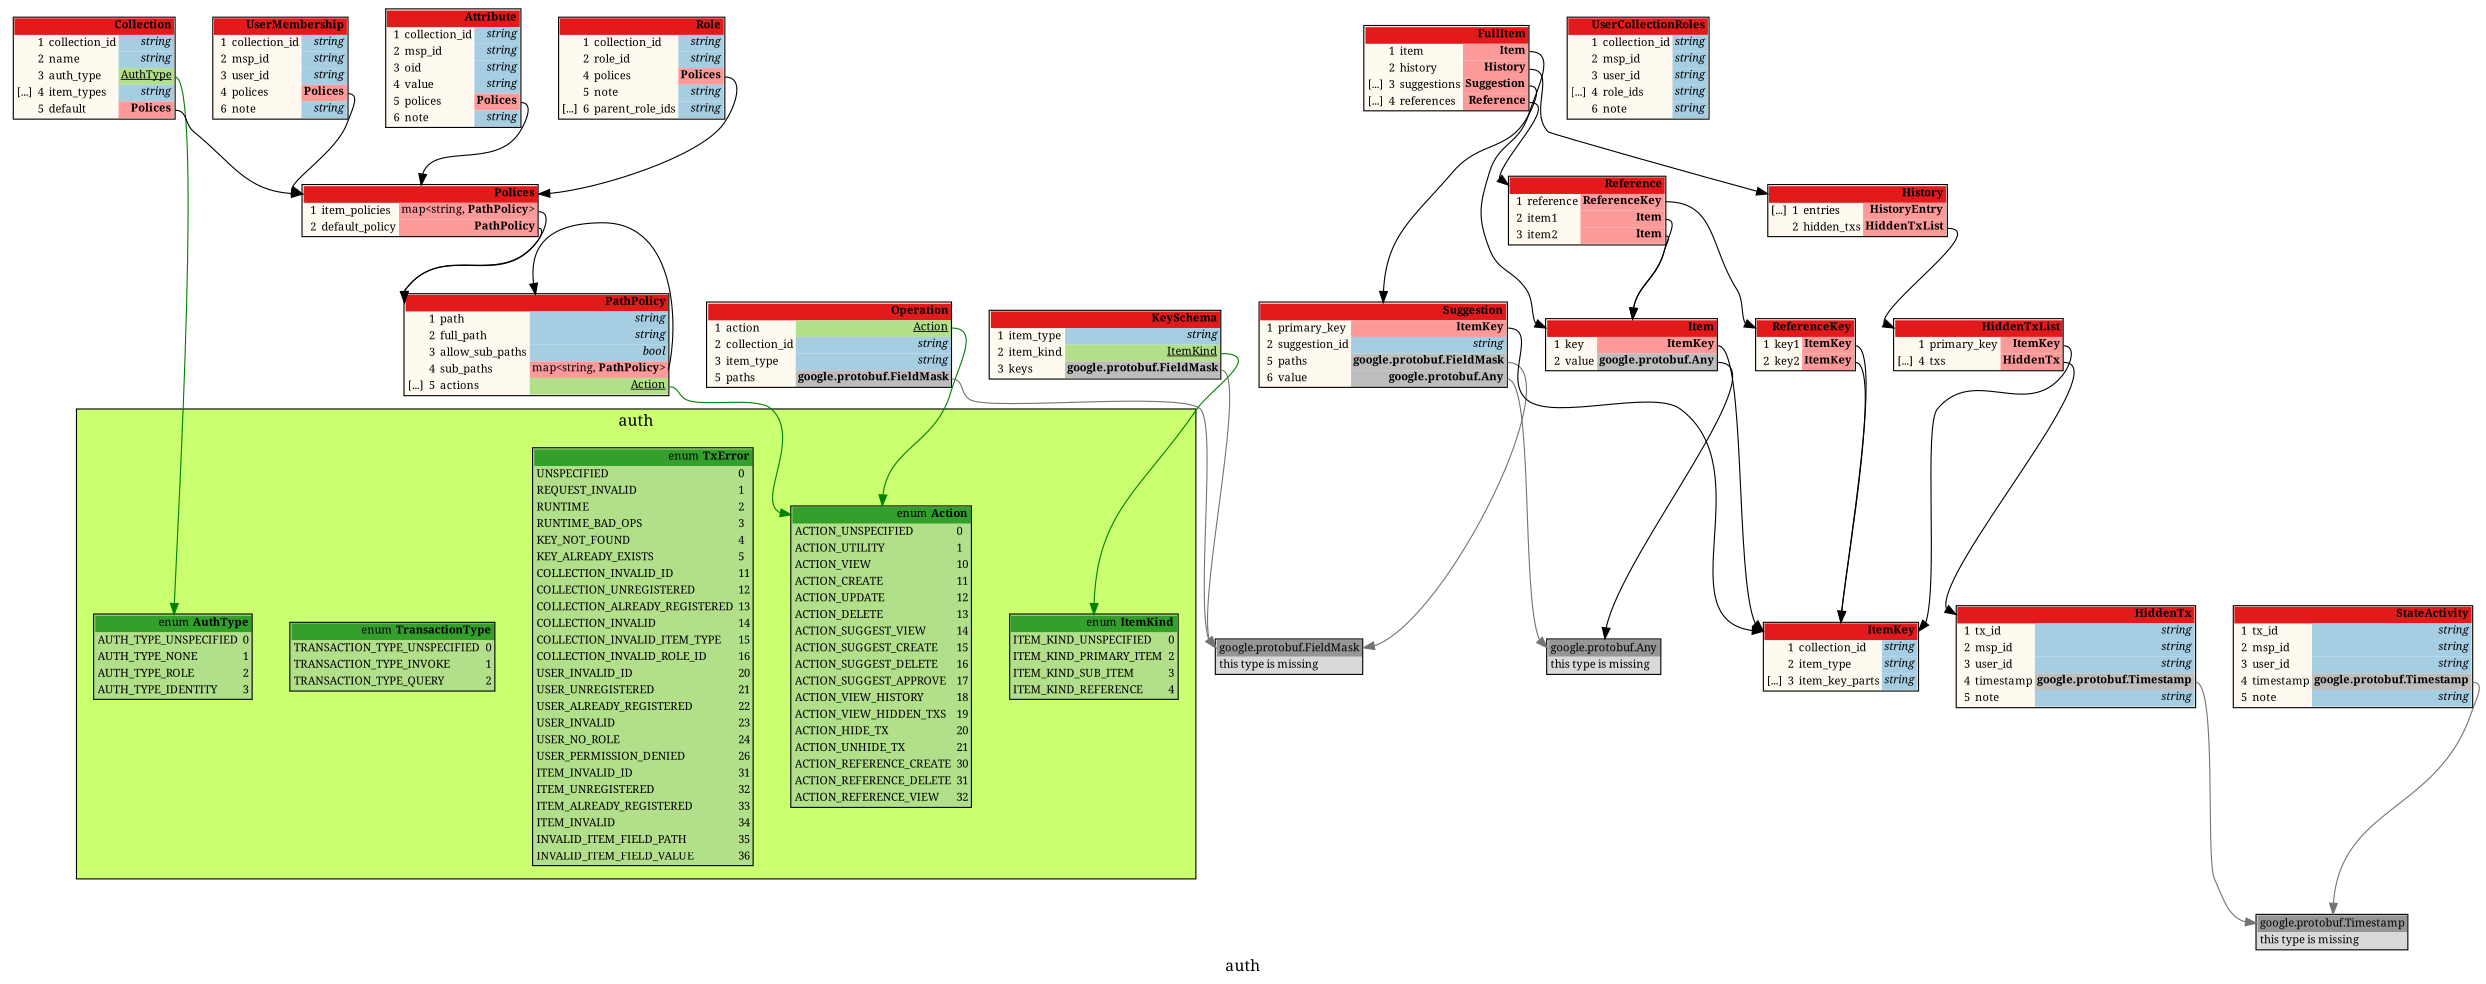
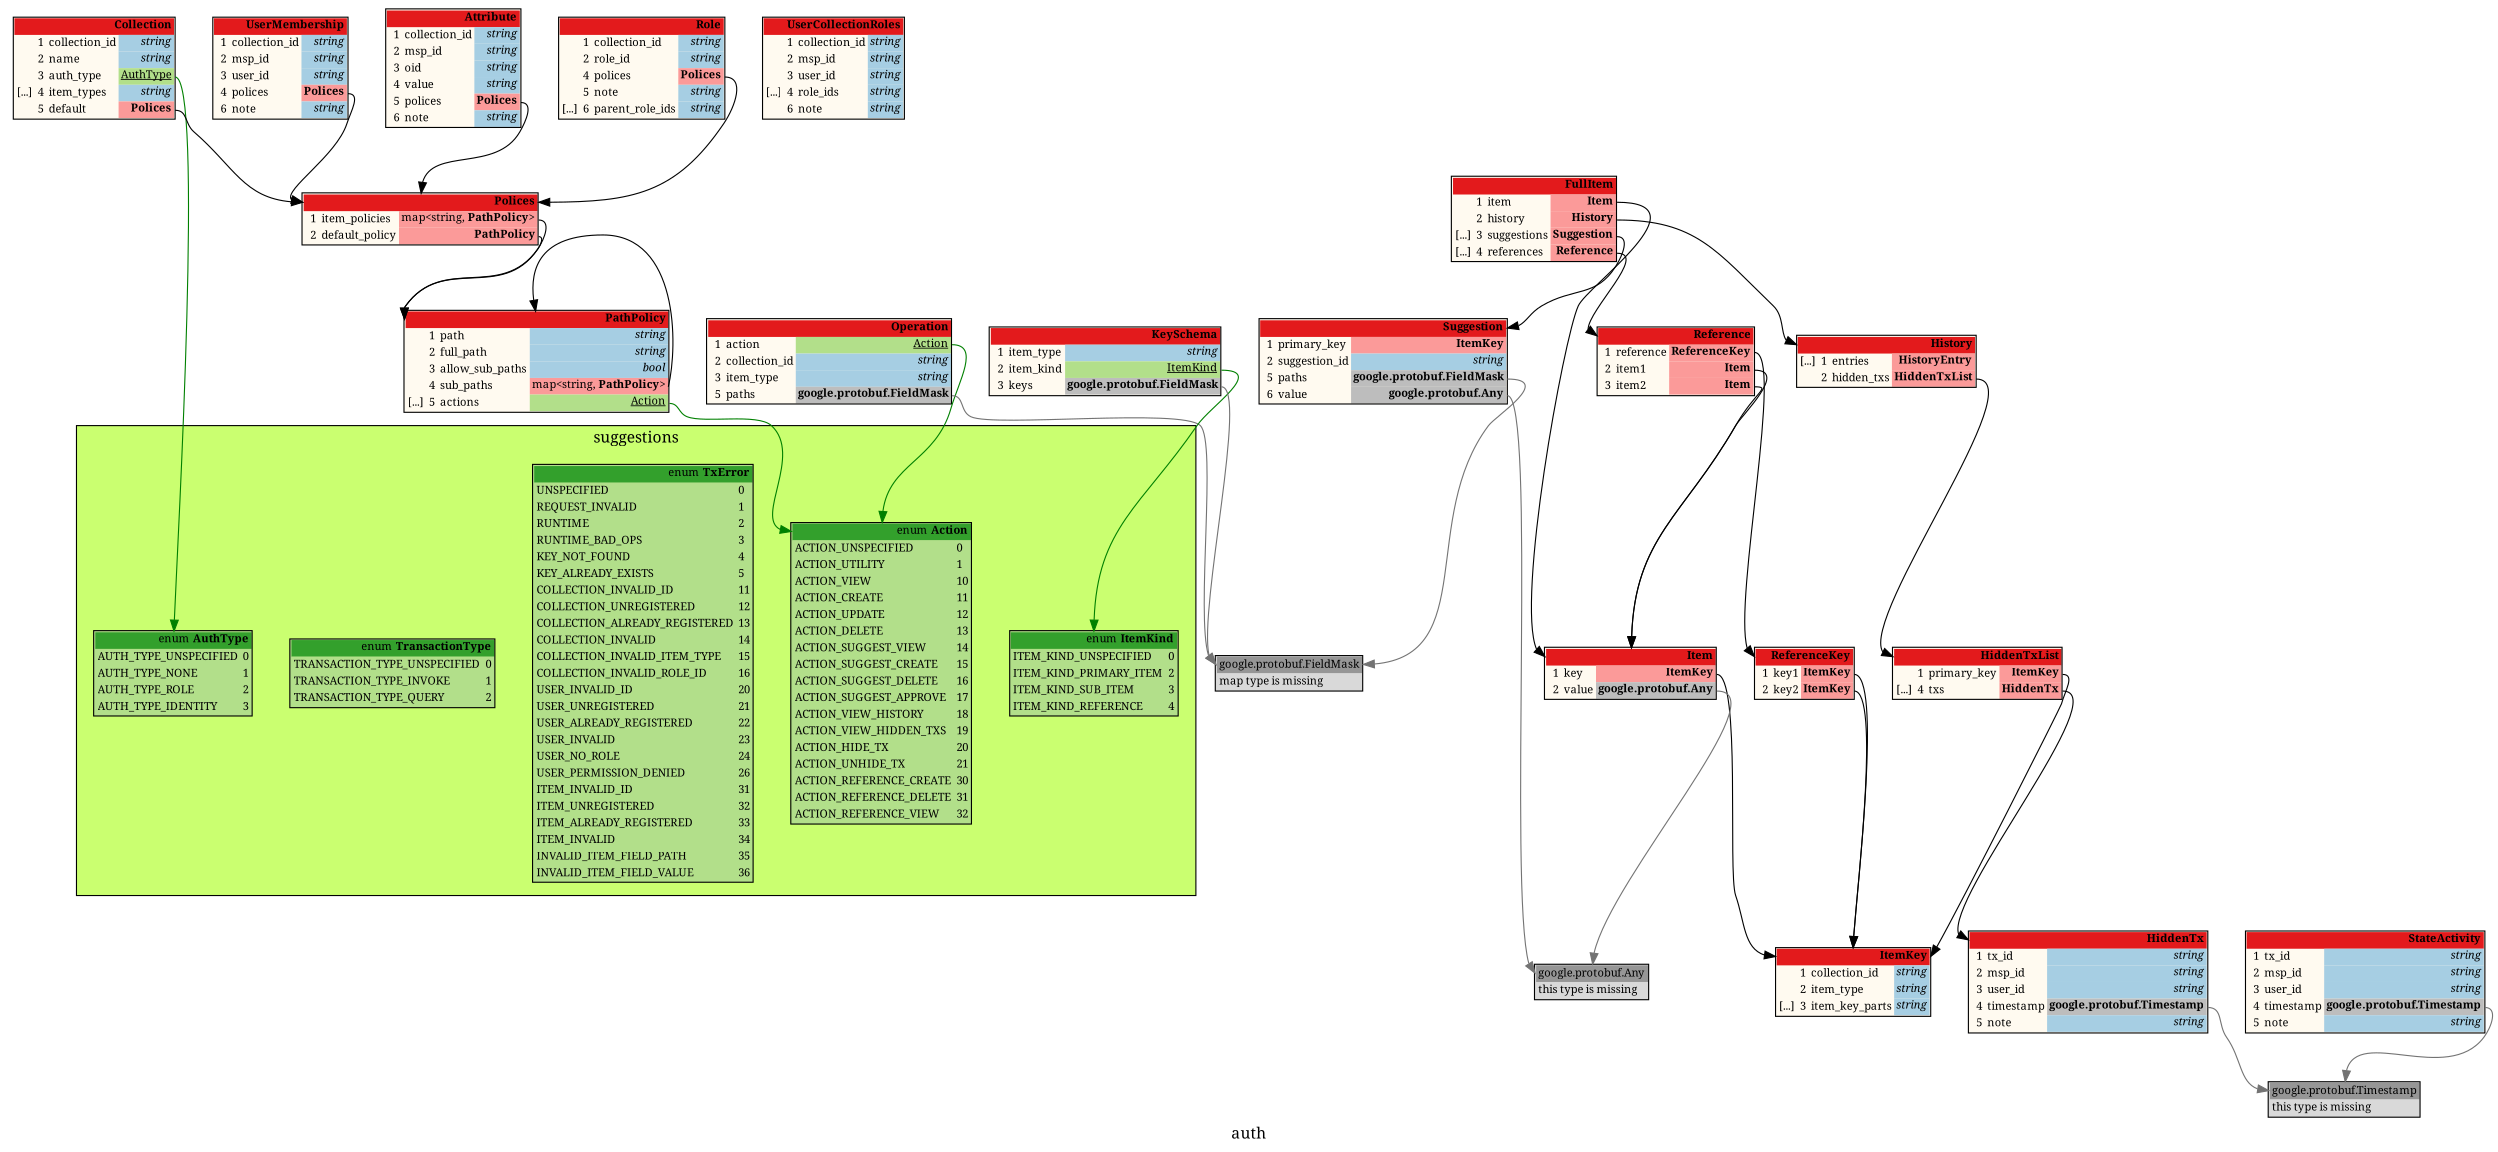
(1684, 414) -> none
(636, 422) -> (636, 438)
(1676, 493) -> (1668, 820)
(1269, 664) -> (1271, 681)
